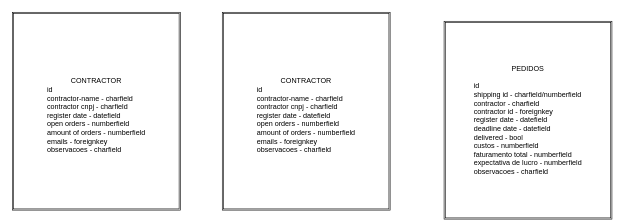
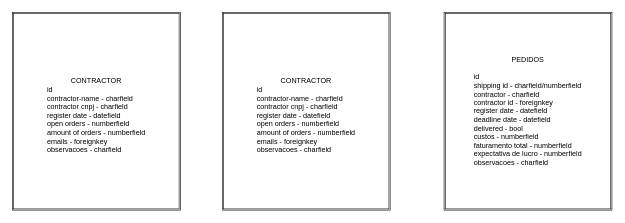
(528, 120) -> (528, 111)
